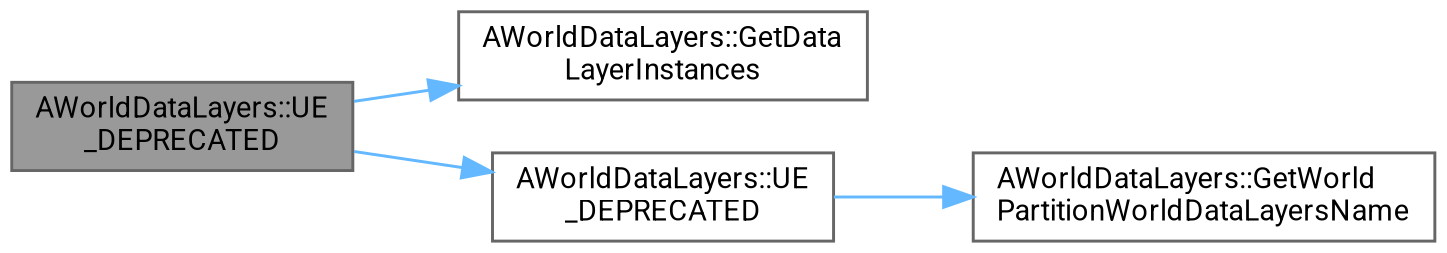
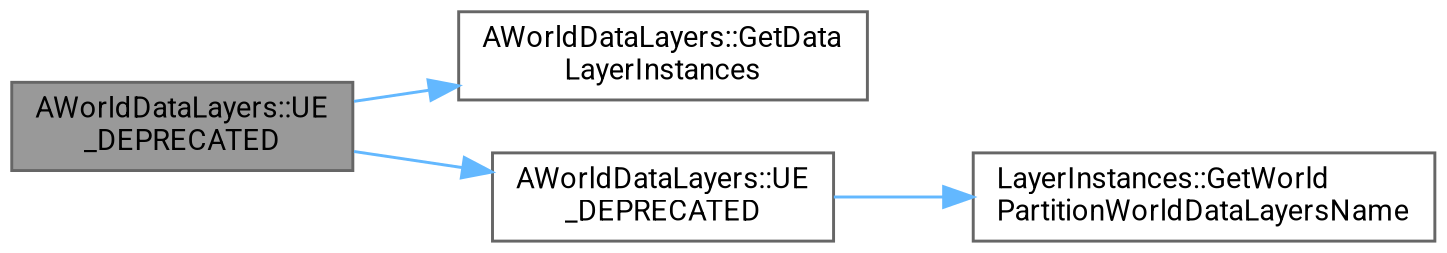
(1204, 197) -> (1204, 197)
